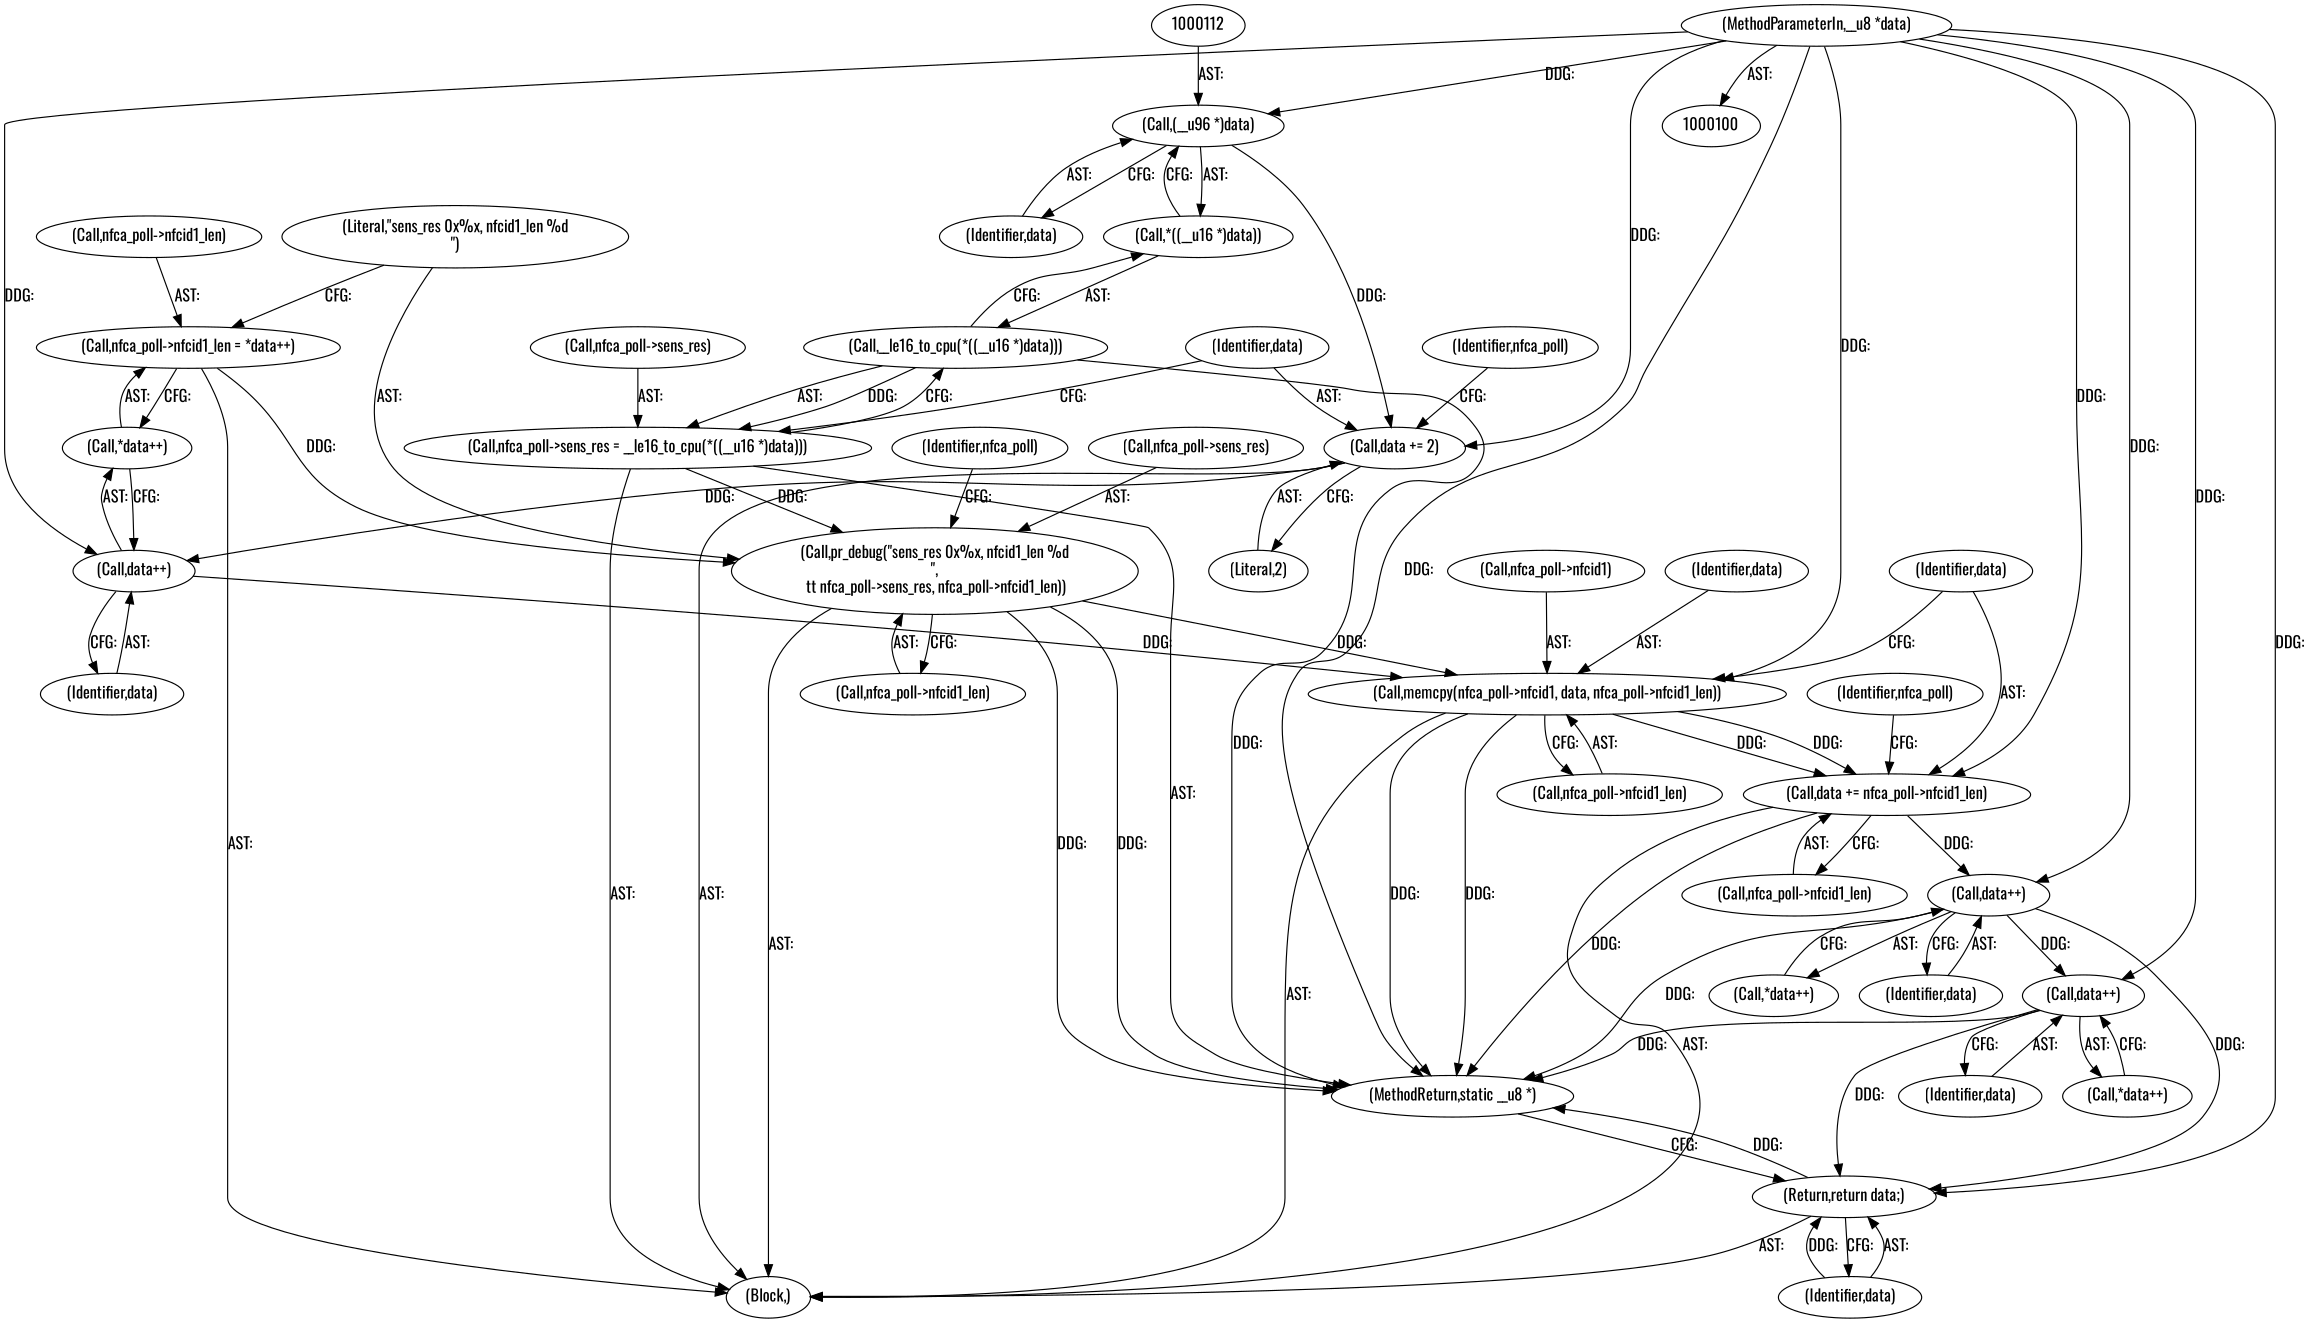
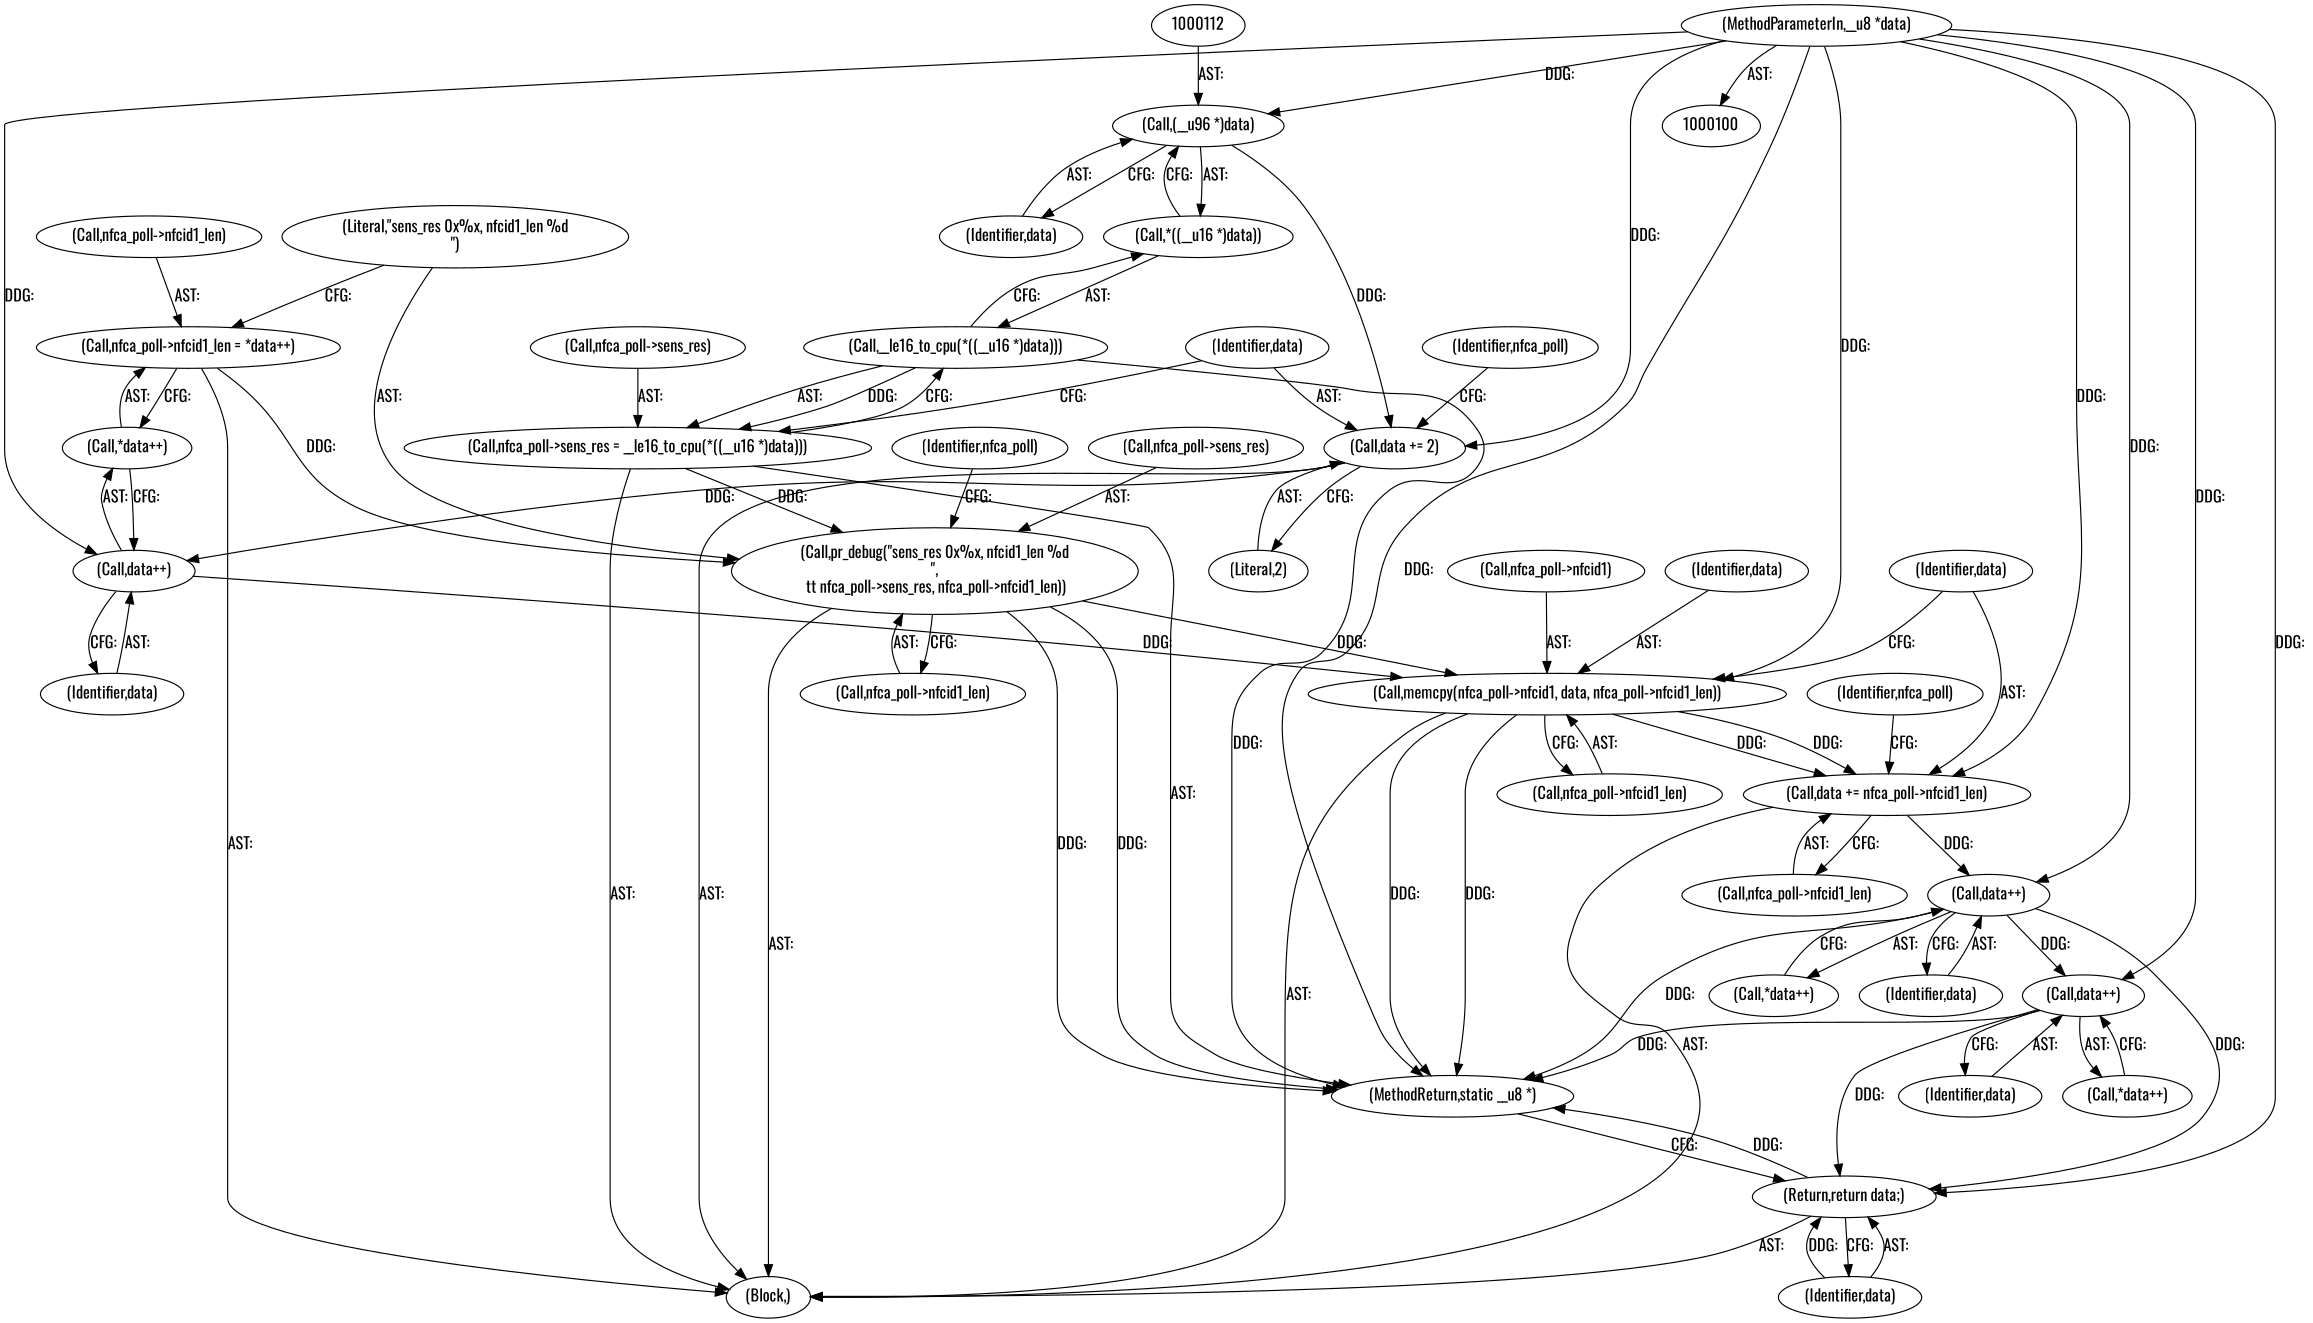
(1624, 910) -> none
